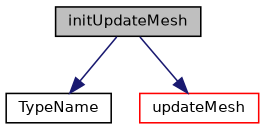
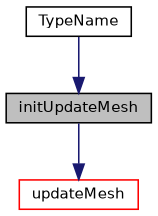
(98, 59) -> (79, 57)
